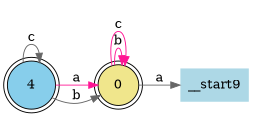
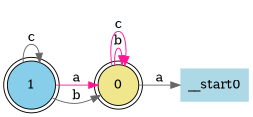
(31, 85) -> (31, 85)
(215, 85) -> (215, 85)
